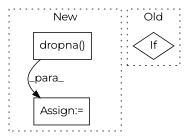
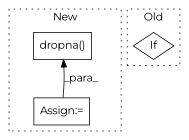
(29, 75) -> (64, 83)
